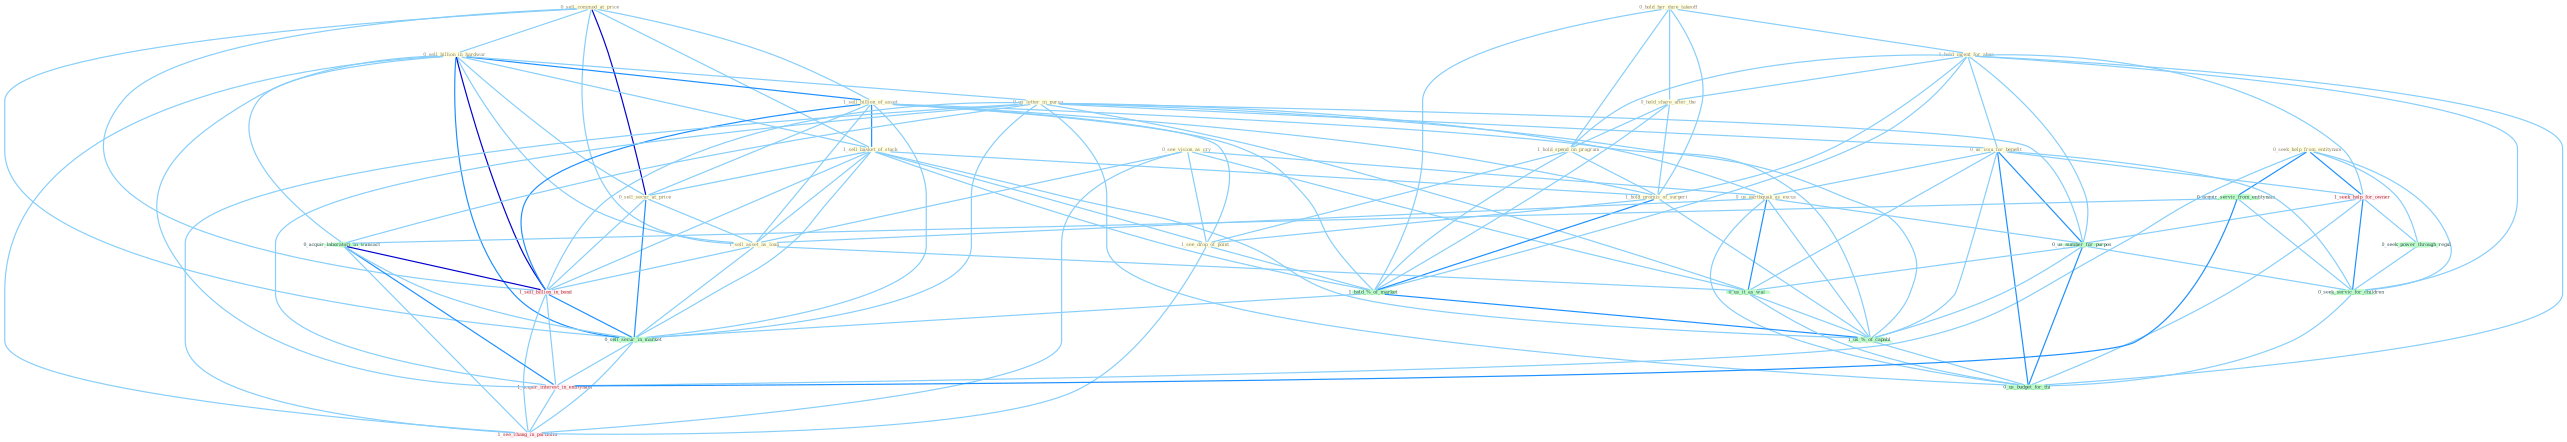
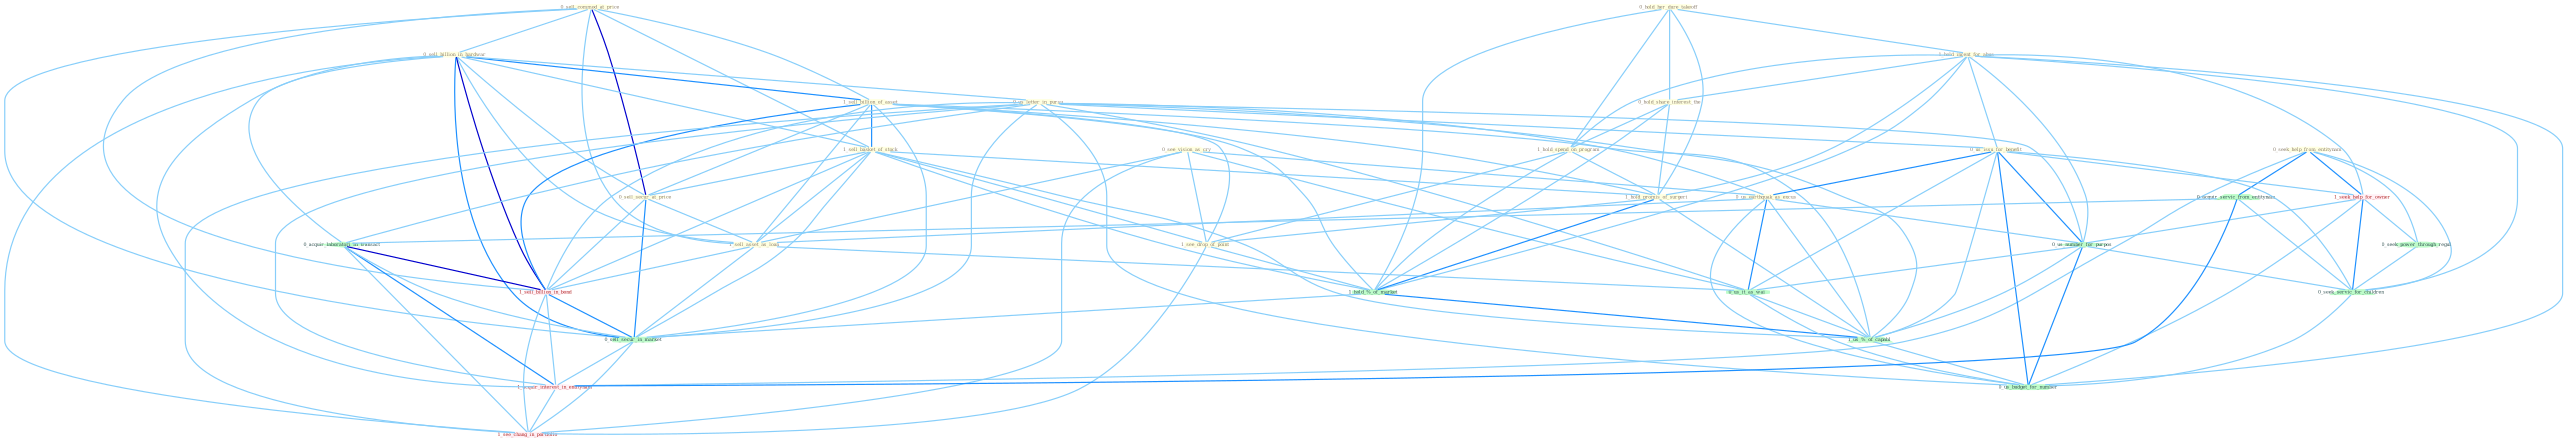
(1670, 102) -> (1670, 102)
(1882, 173) -> (1882, 173)
(2028, 387) -> (2028, 387)
